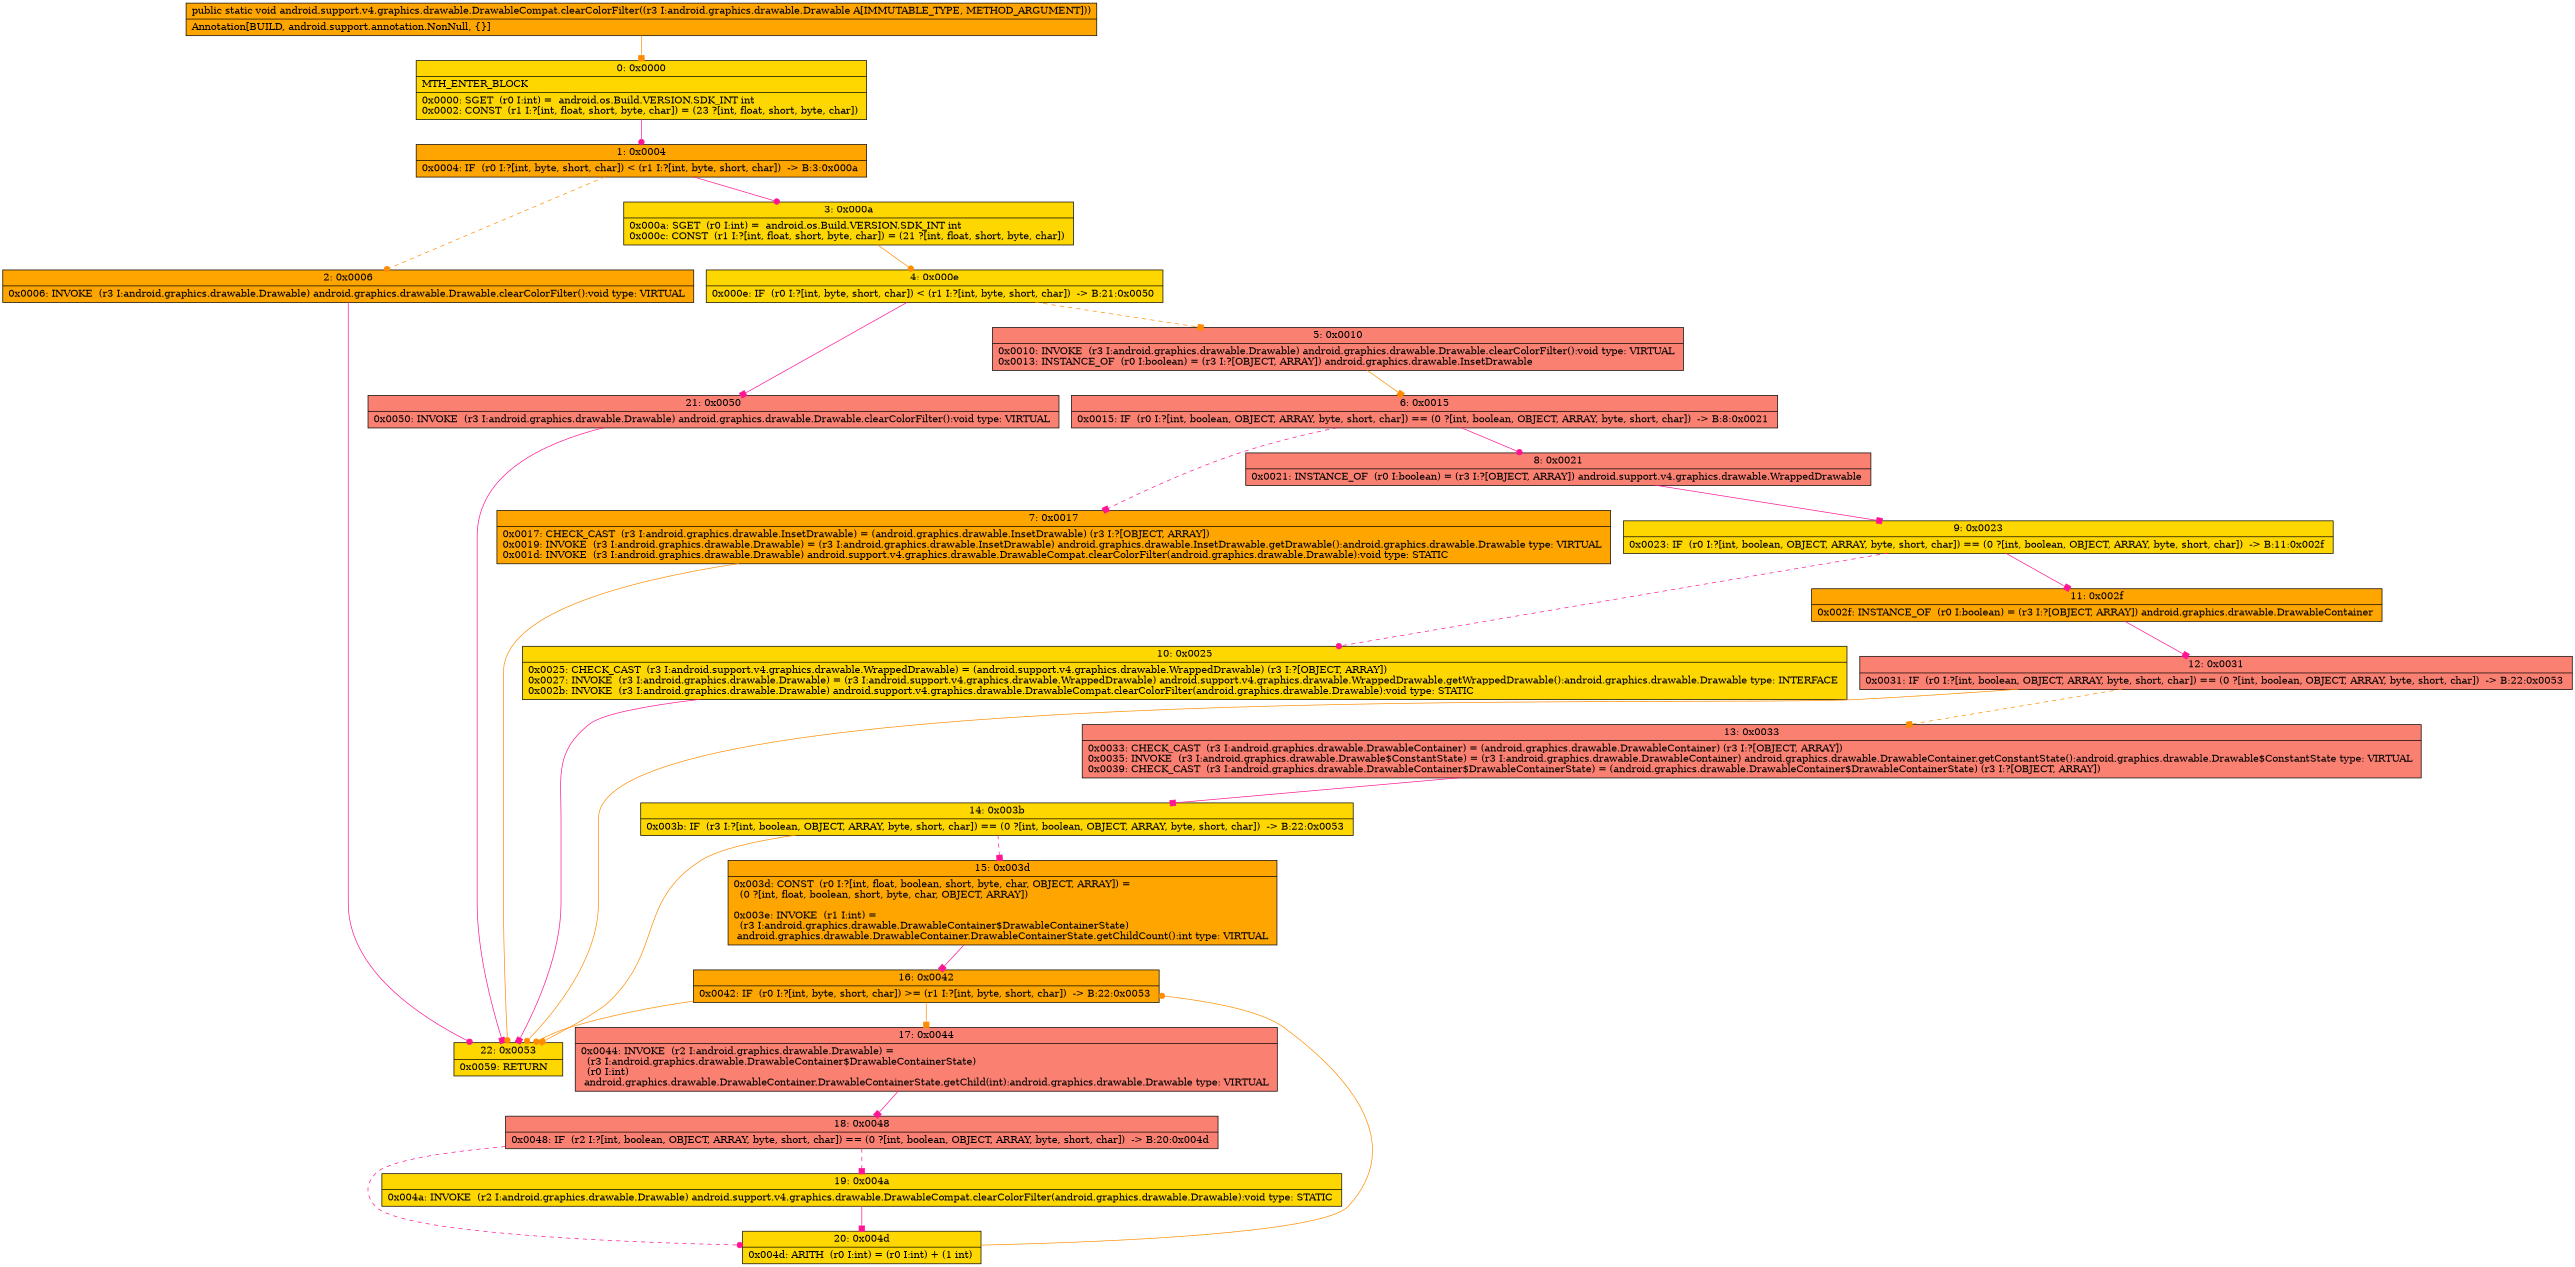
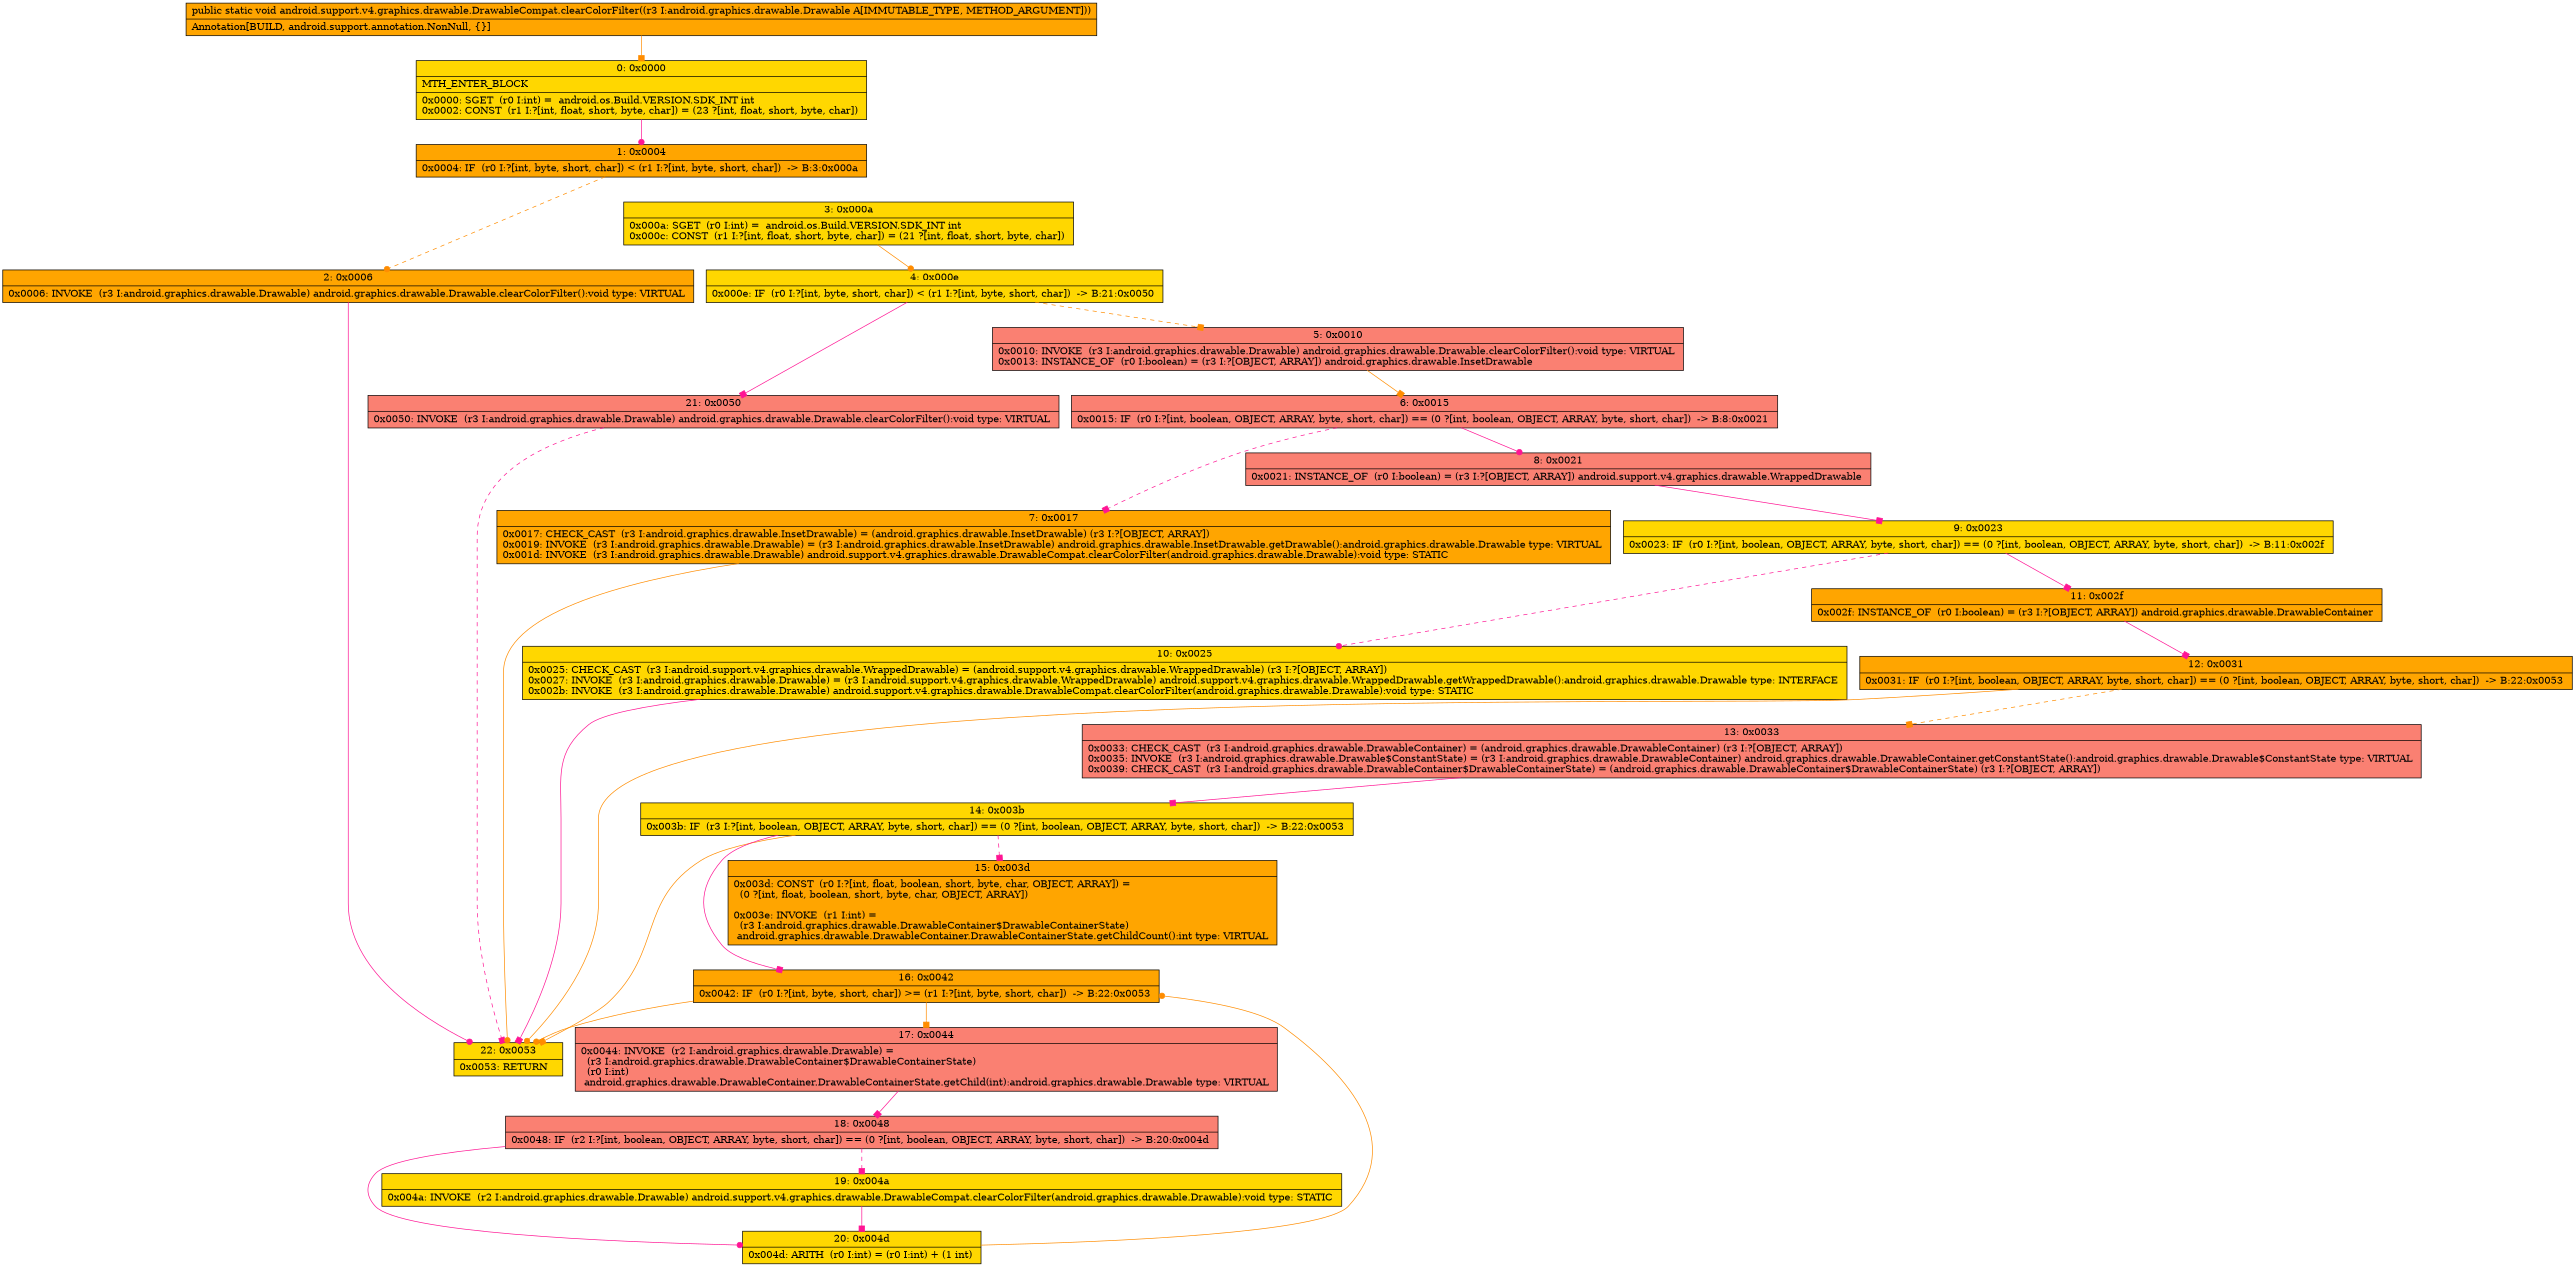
(734, 189) -> none
(2216, 673) -> (2216, 673)
(477, 698) -> (477, 698)
(955, 955) -> (704, 901)
(508, 1067) -> (508, 1067)
(469, 1230) -> (469, 1230)
